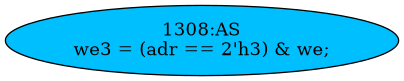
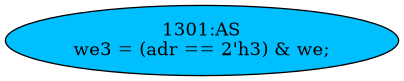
(202, 41) -> (202, 41)
